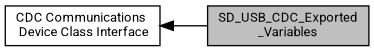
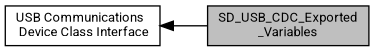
(83, 26) -> (83, 26)
